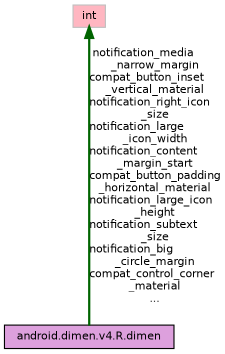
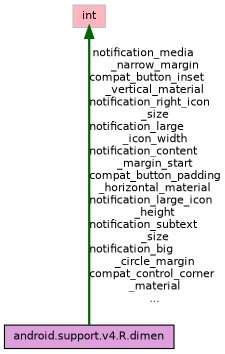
(89, 337) -> (89, 337)
